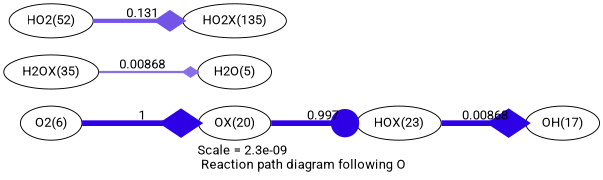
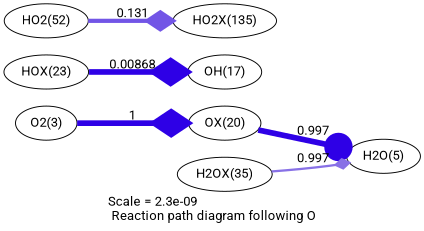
(141, 65) -> (312, 159)
(51, 123) -> (46, 123)
(302, 123) -> (293, 137)
